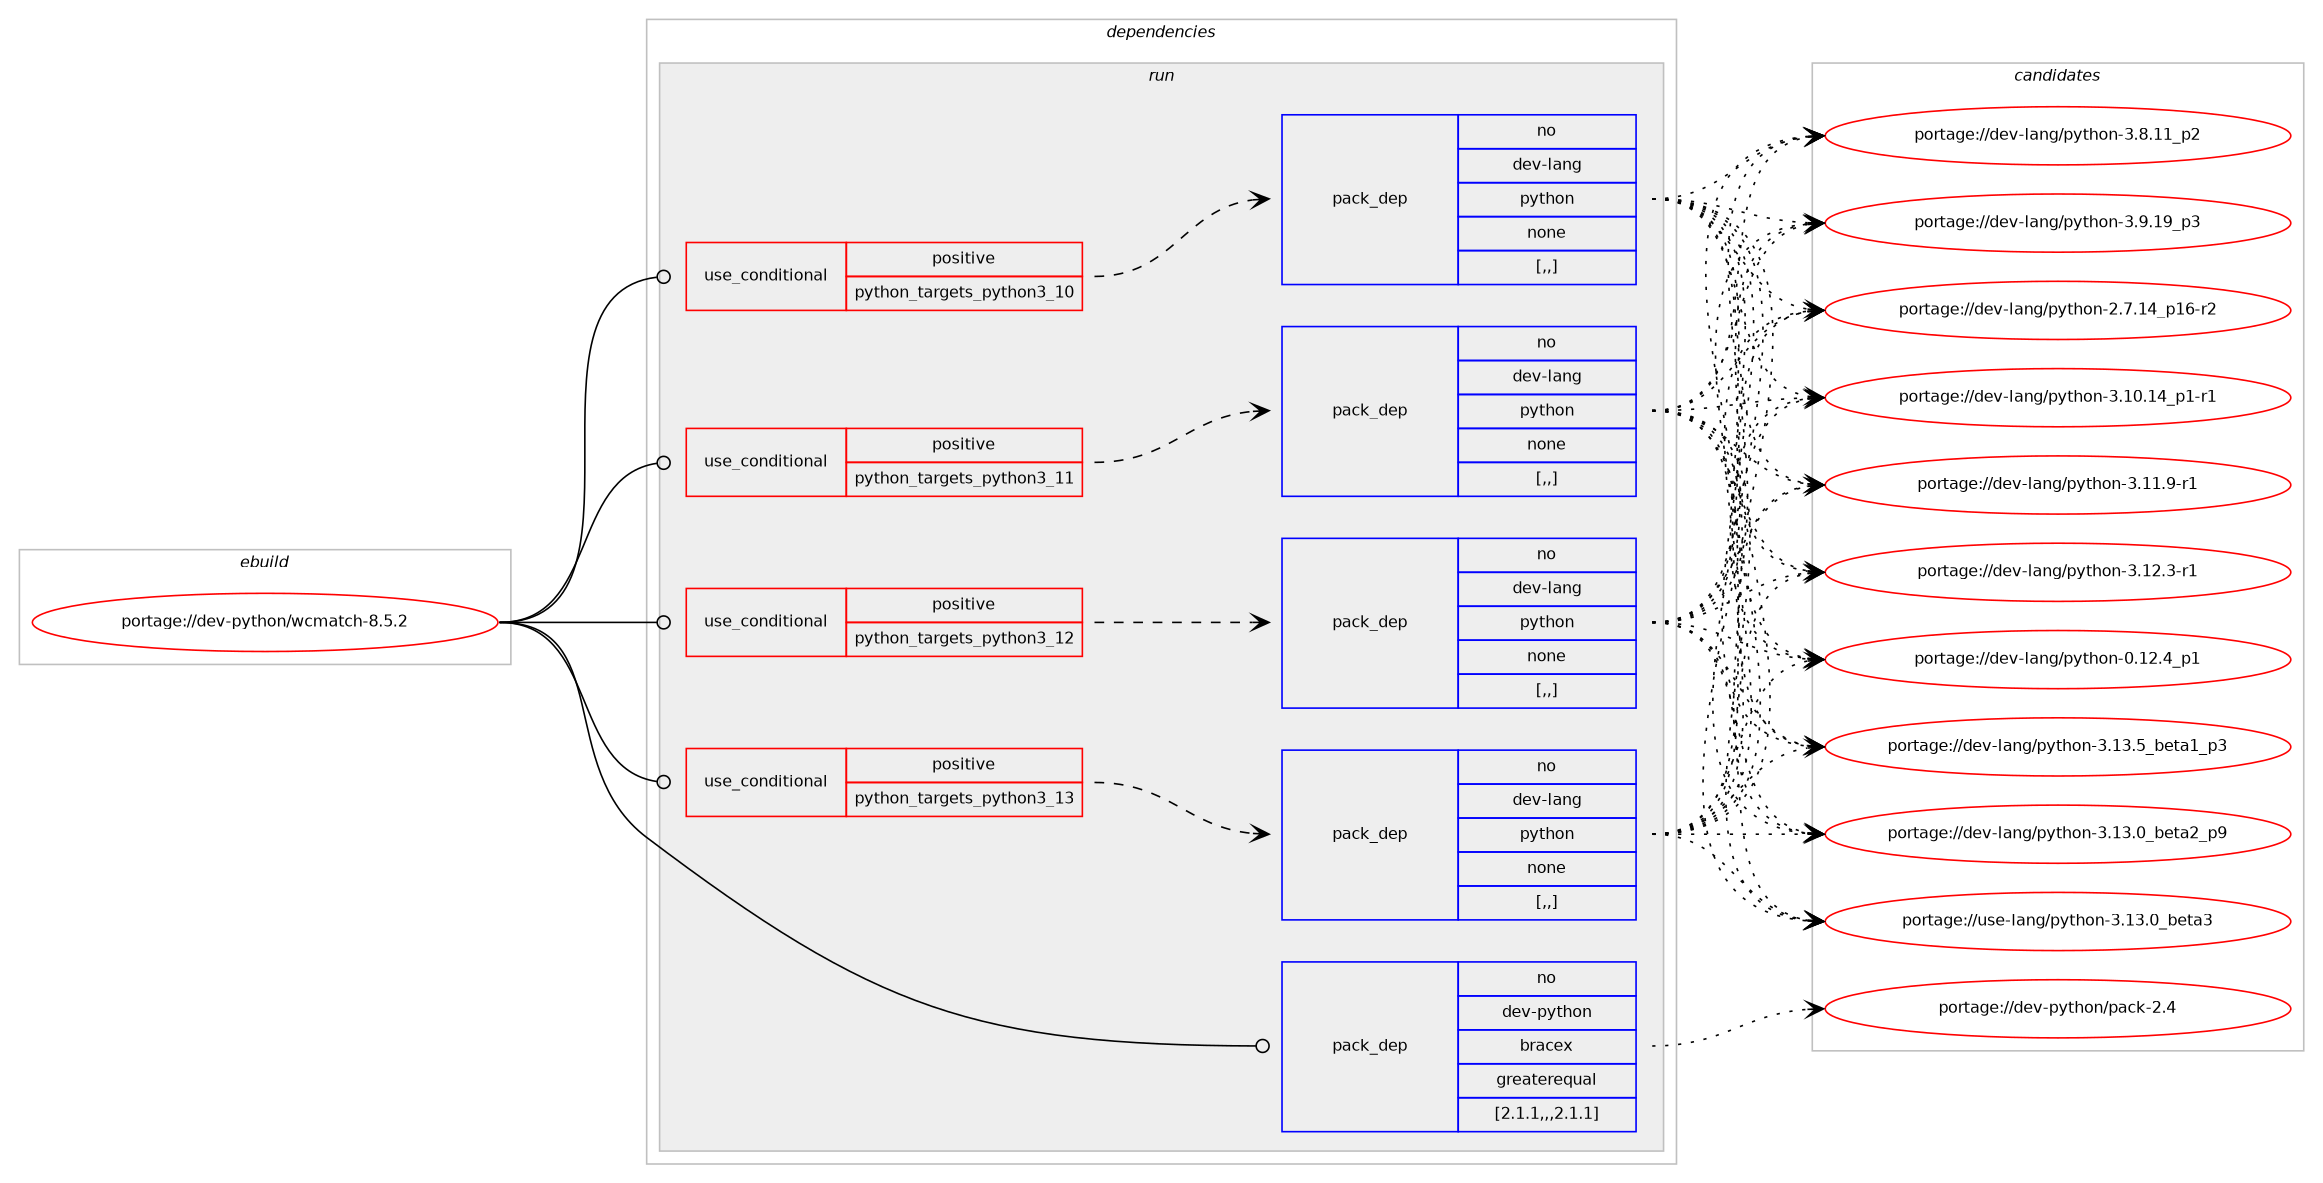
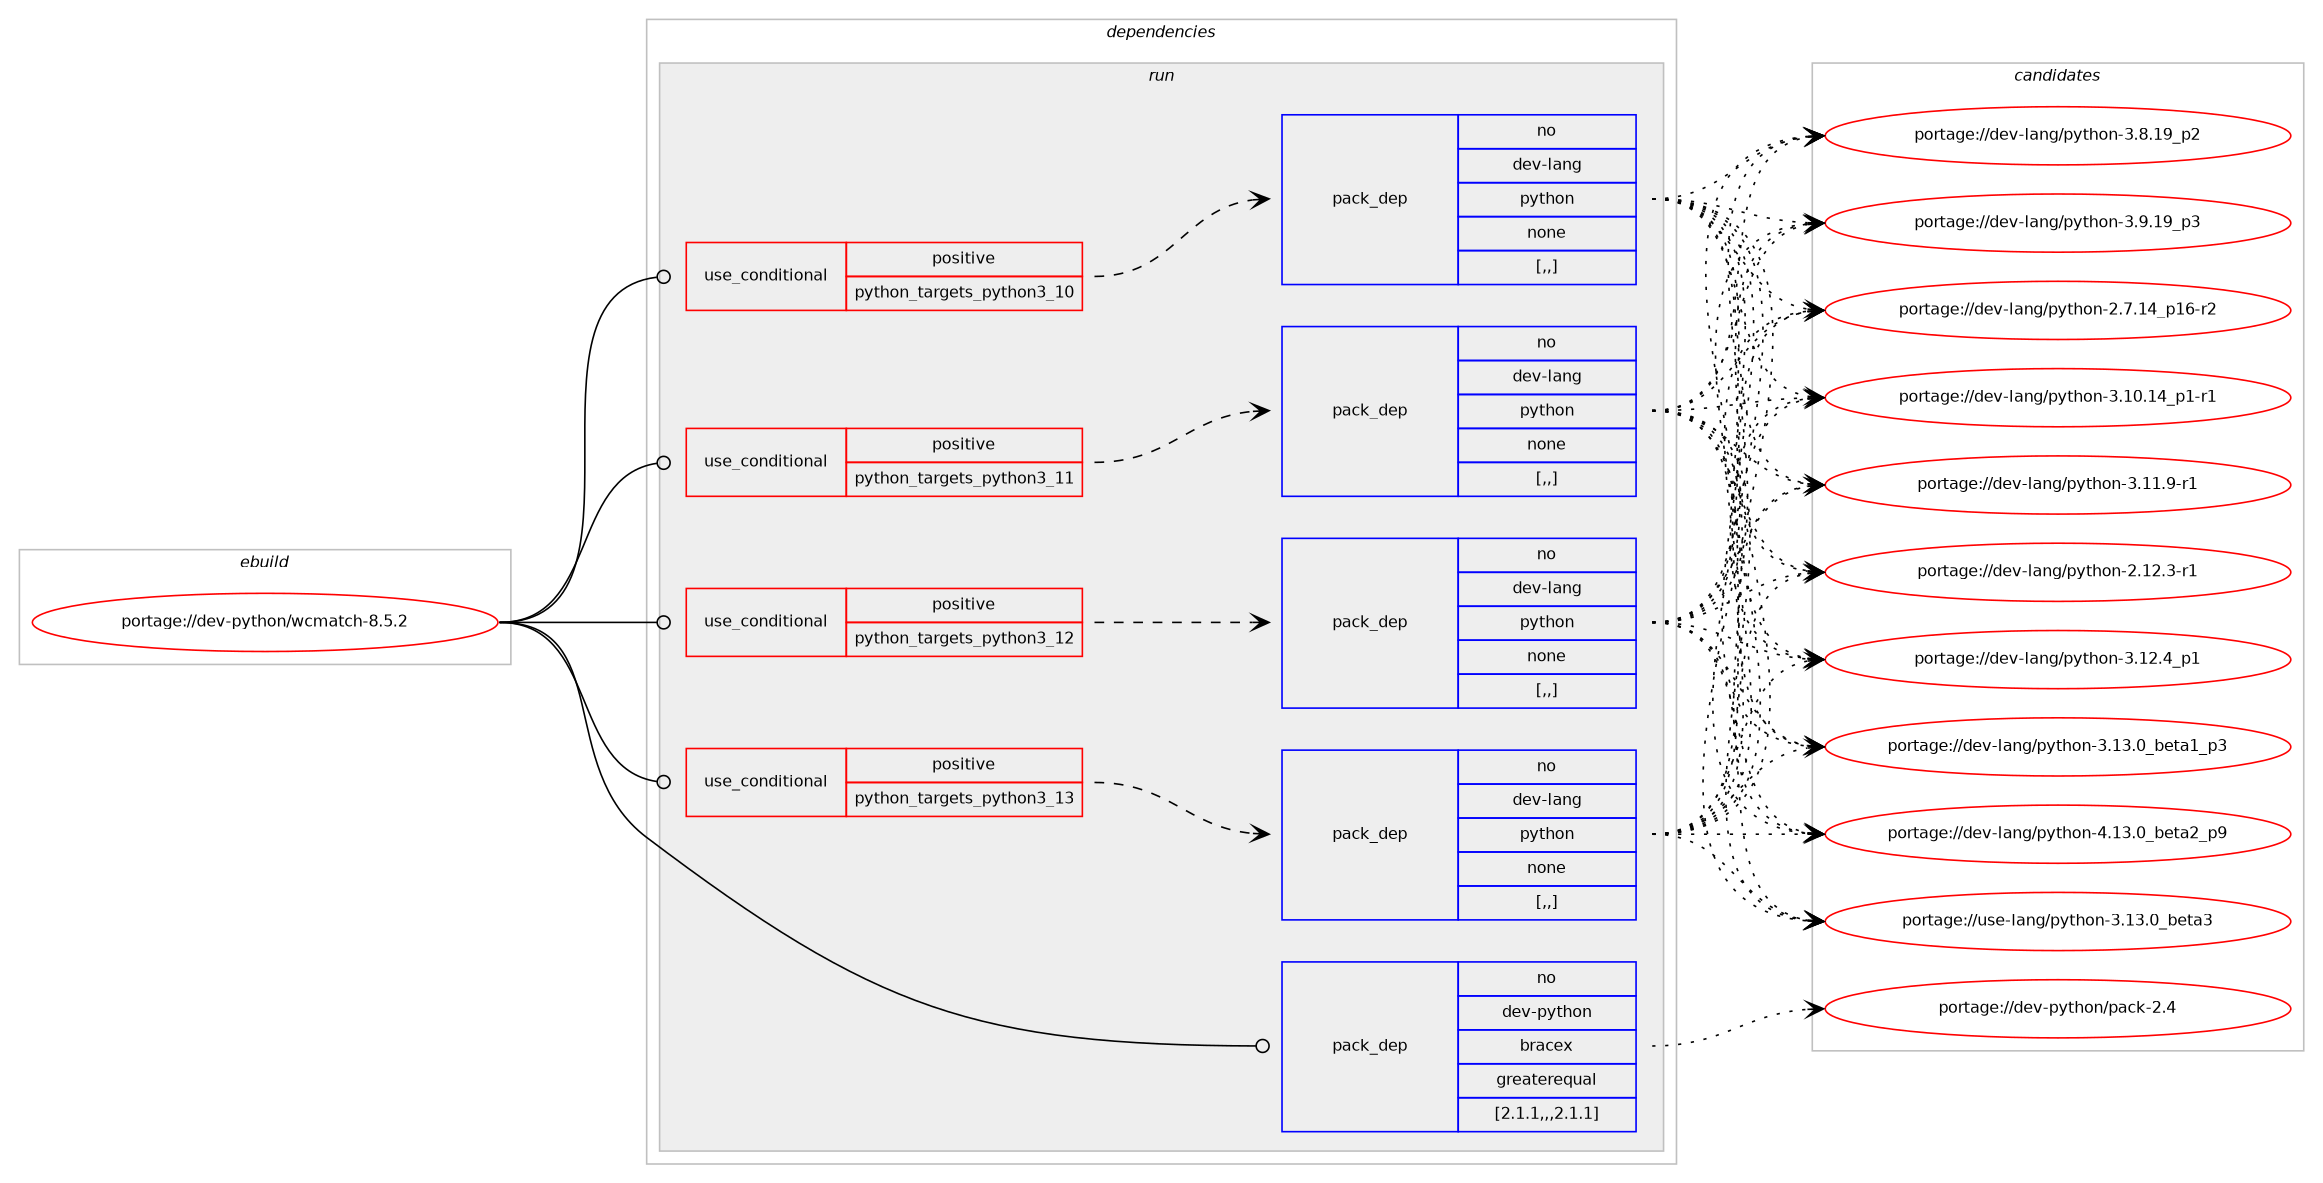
(2058, 136) -> (2058, 136)
(2058, 572) -> (2058, 572)
(2058, 660) -> (2058, 660)
(2058, 747) -> (2058, 747)
(2058, 834) -> (2058, 834)
